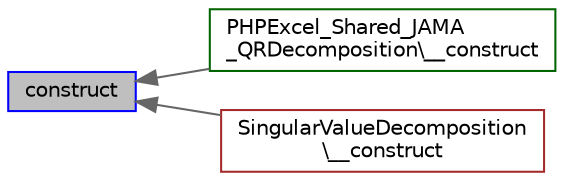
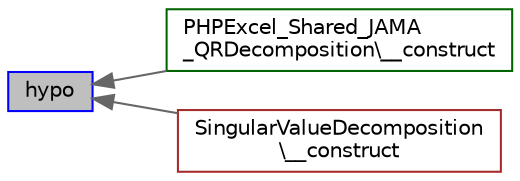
(72, 92) -> (50, 92)
